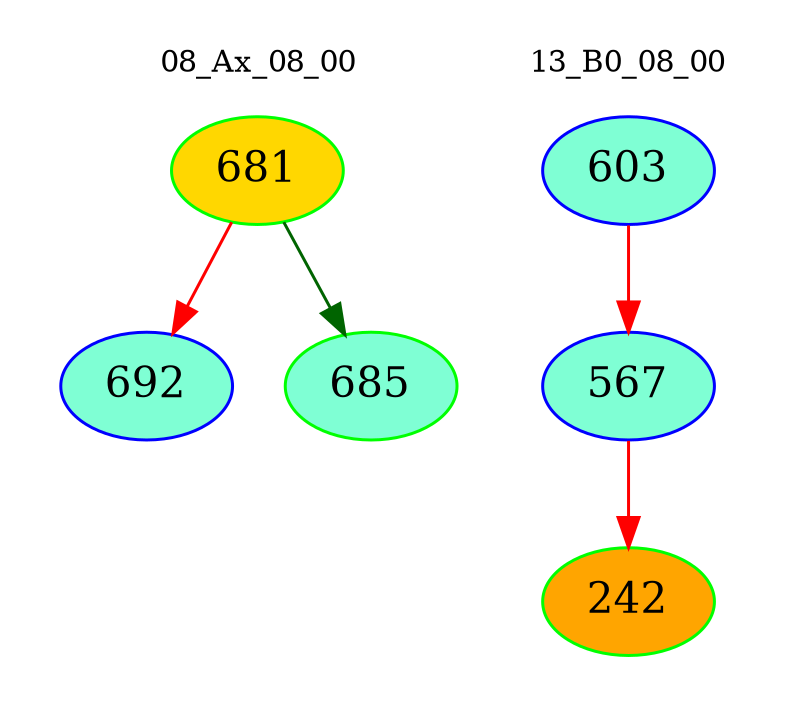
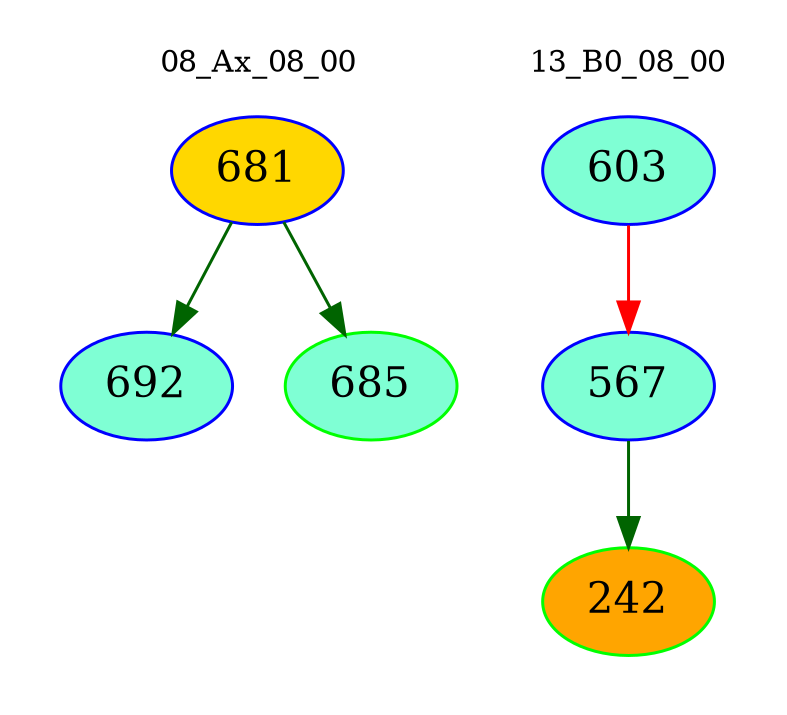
(257, 171) -> (257, 171)
(209, 264) -> (209, 264)
(629, 479) -> (629, 479)
